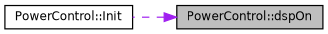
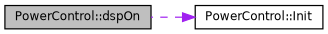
(148, 17) -> (167, 17)
